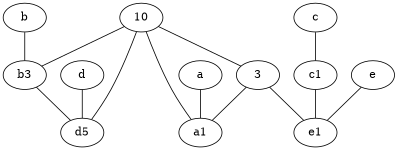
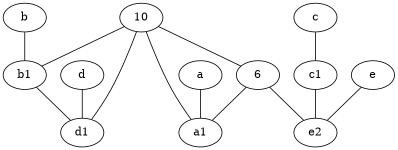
(25, 75) -> (25, 75)
(258, 75) -> (258, 75)
(82, 133) -> (82, 133)
(315, 133) -> (315, 133)
